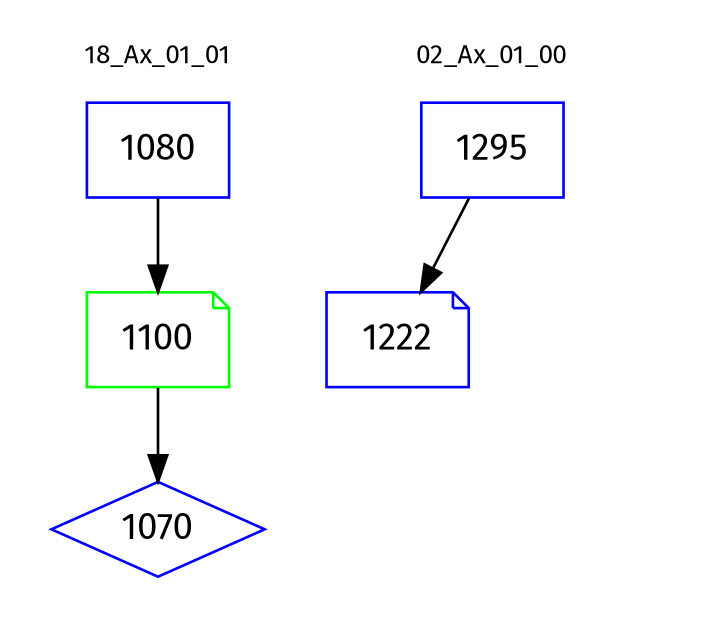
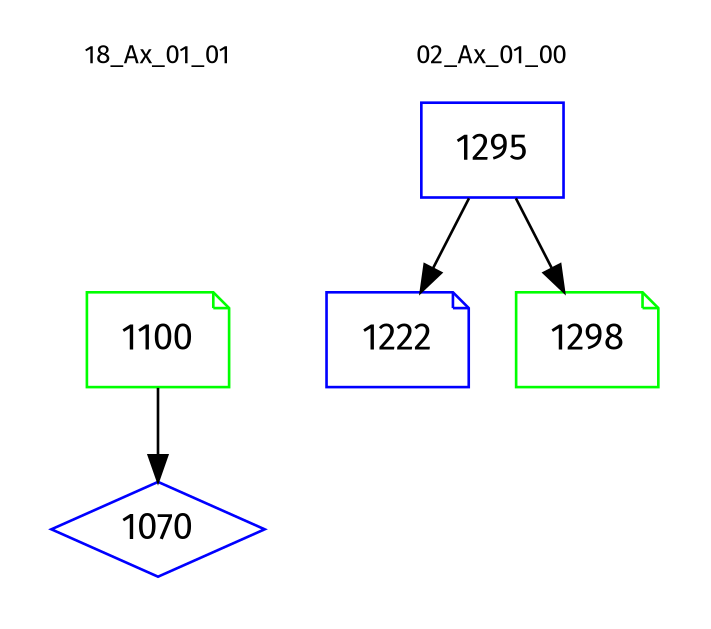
(158, 150) -> none
none -> (587, 340)
